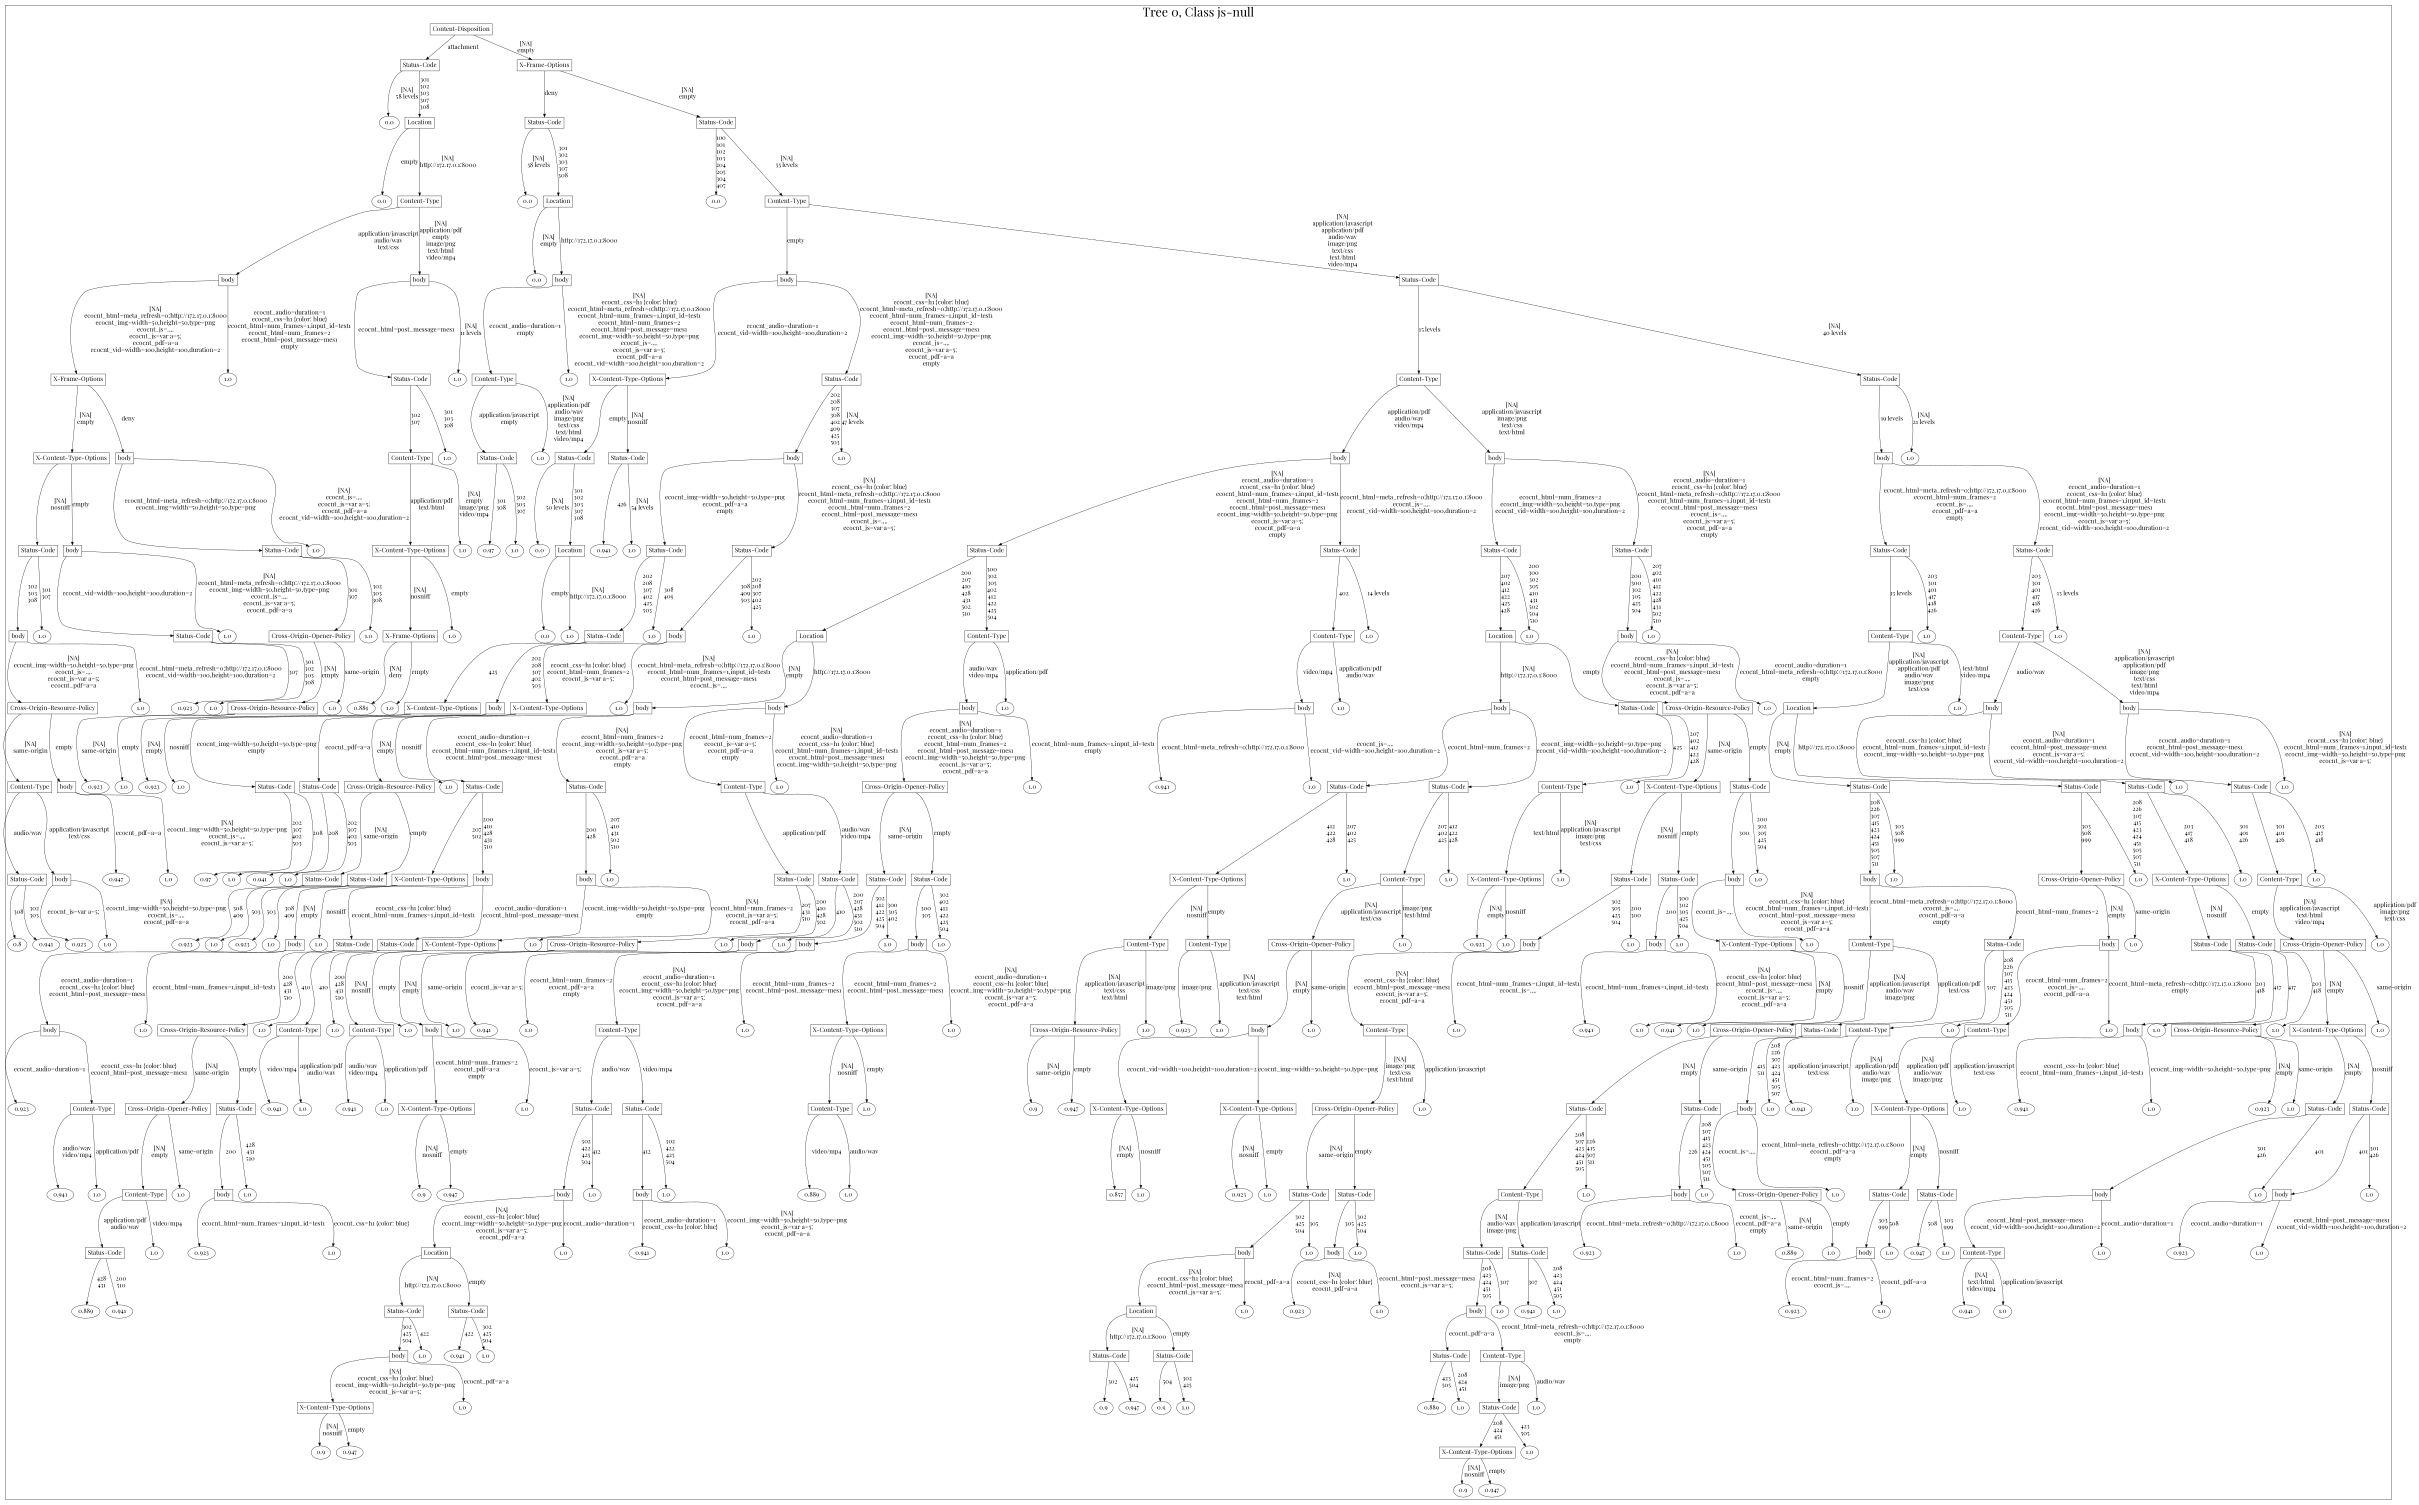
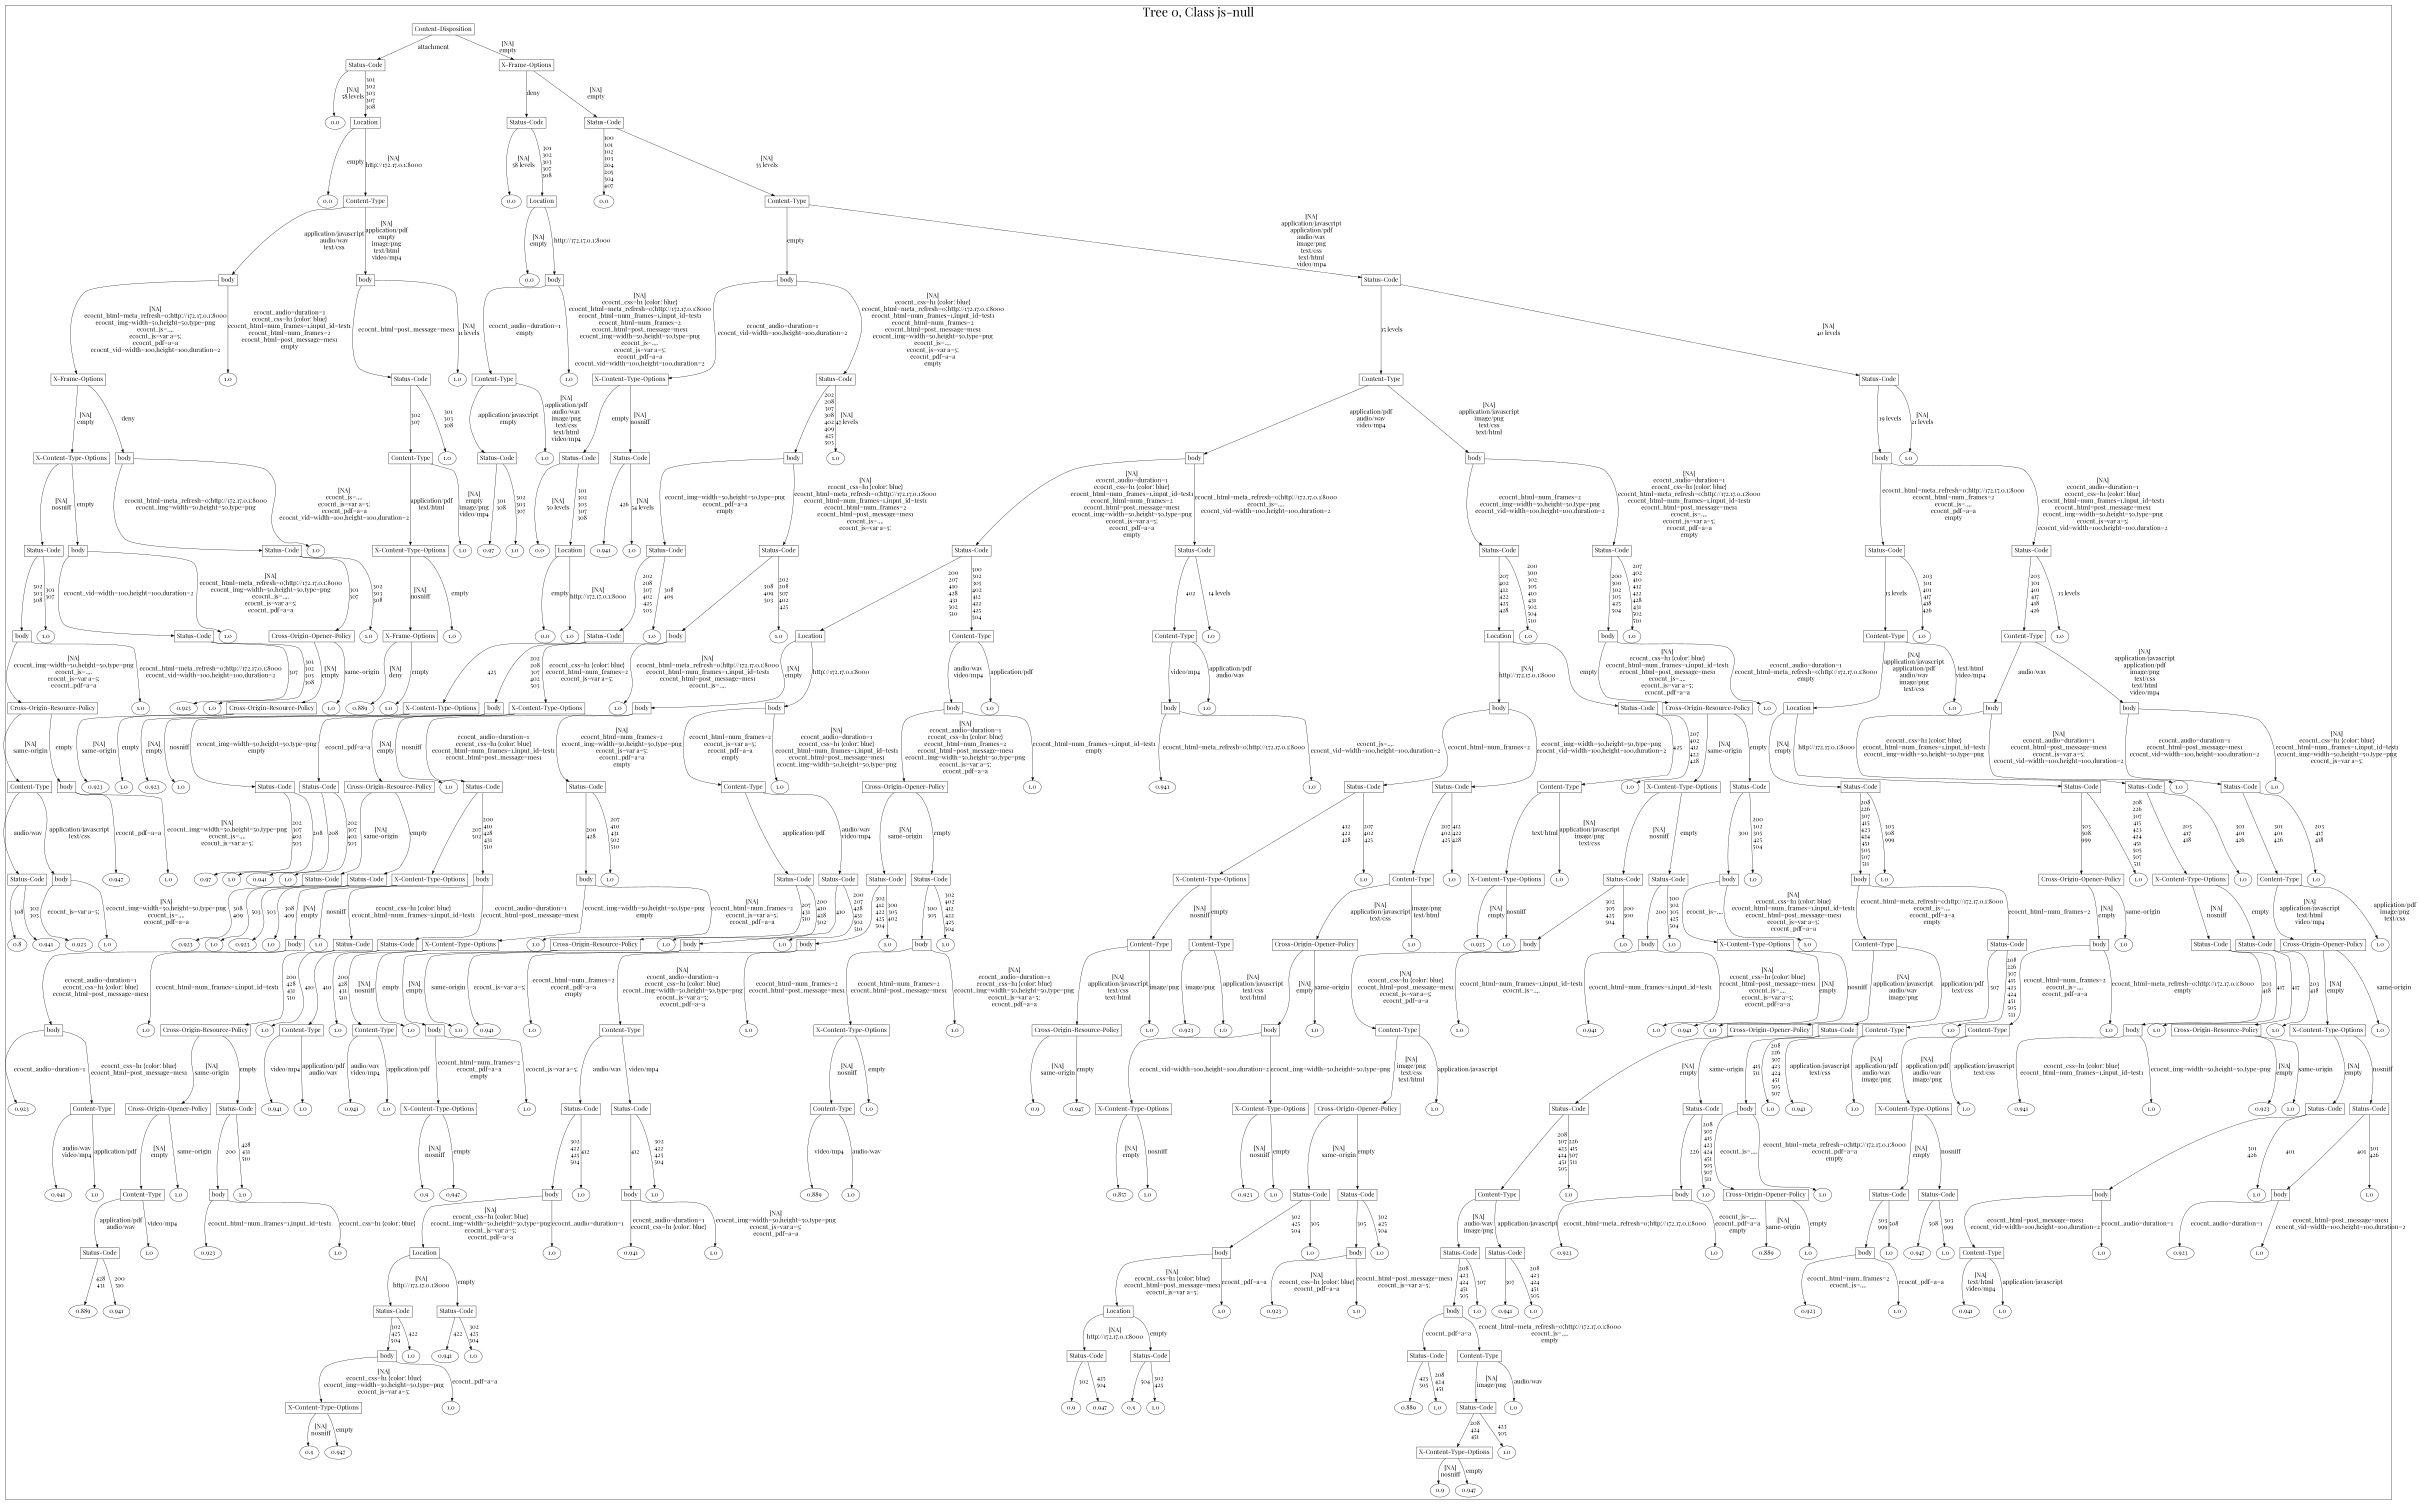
(1116, 1195) -> (1120, 1195)
